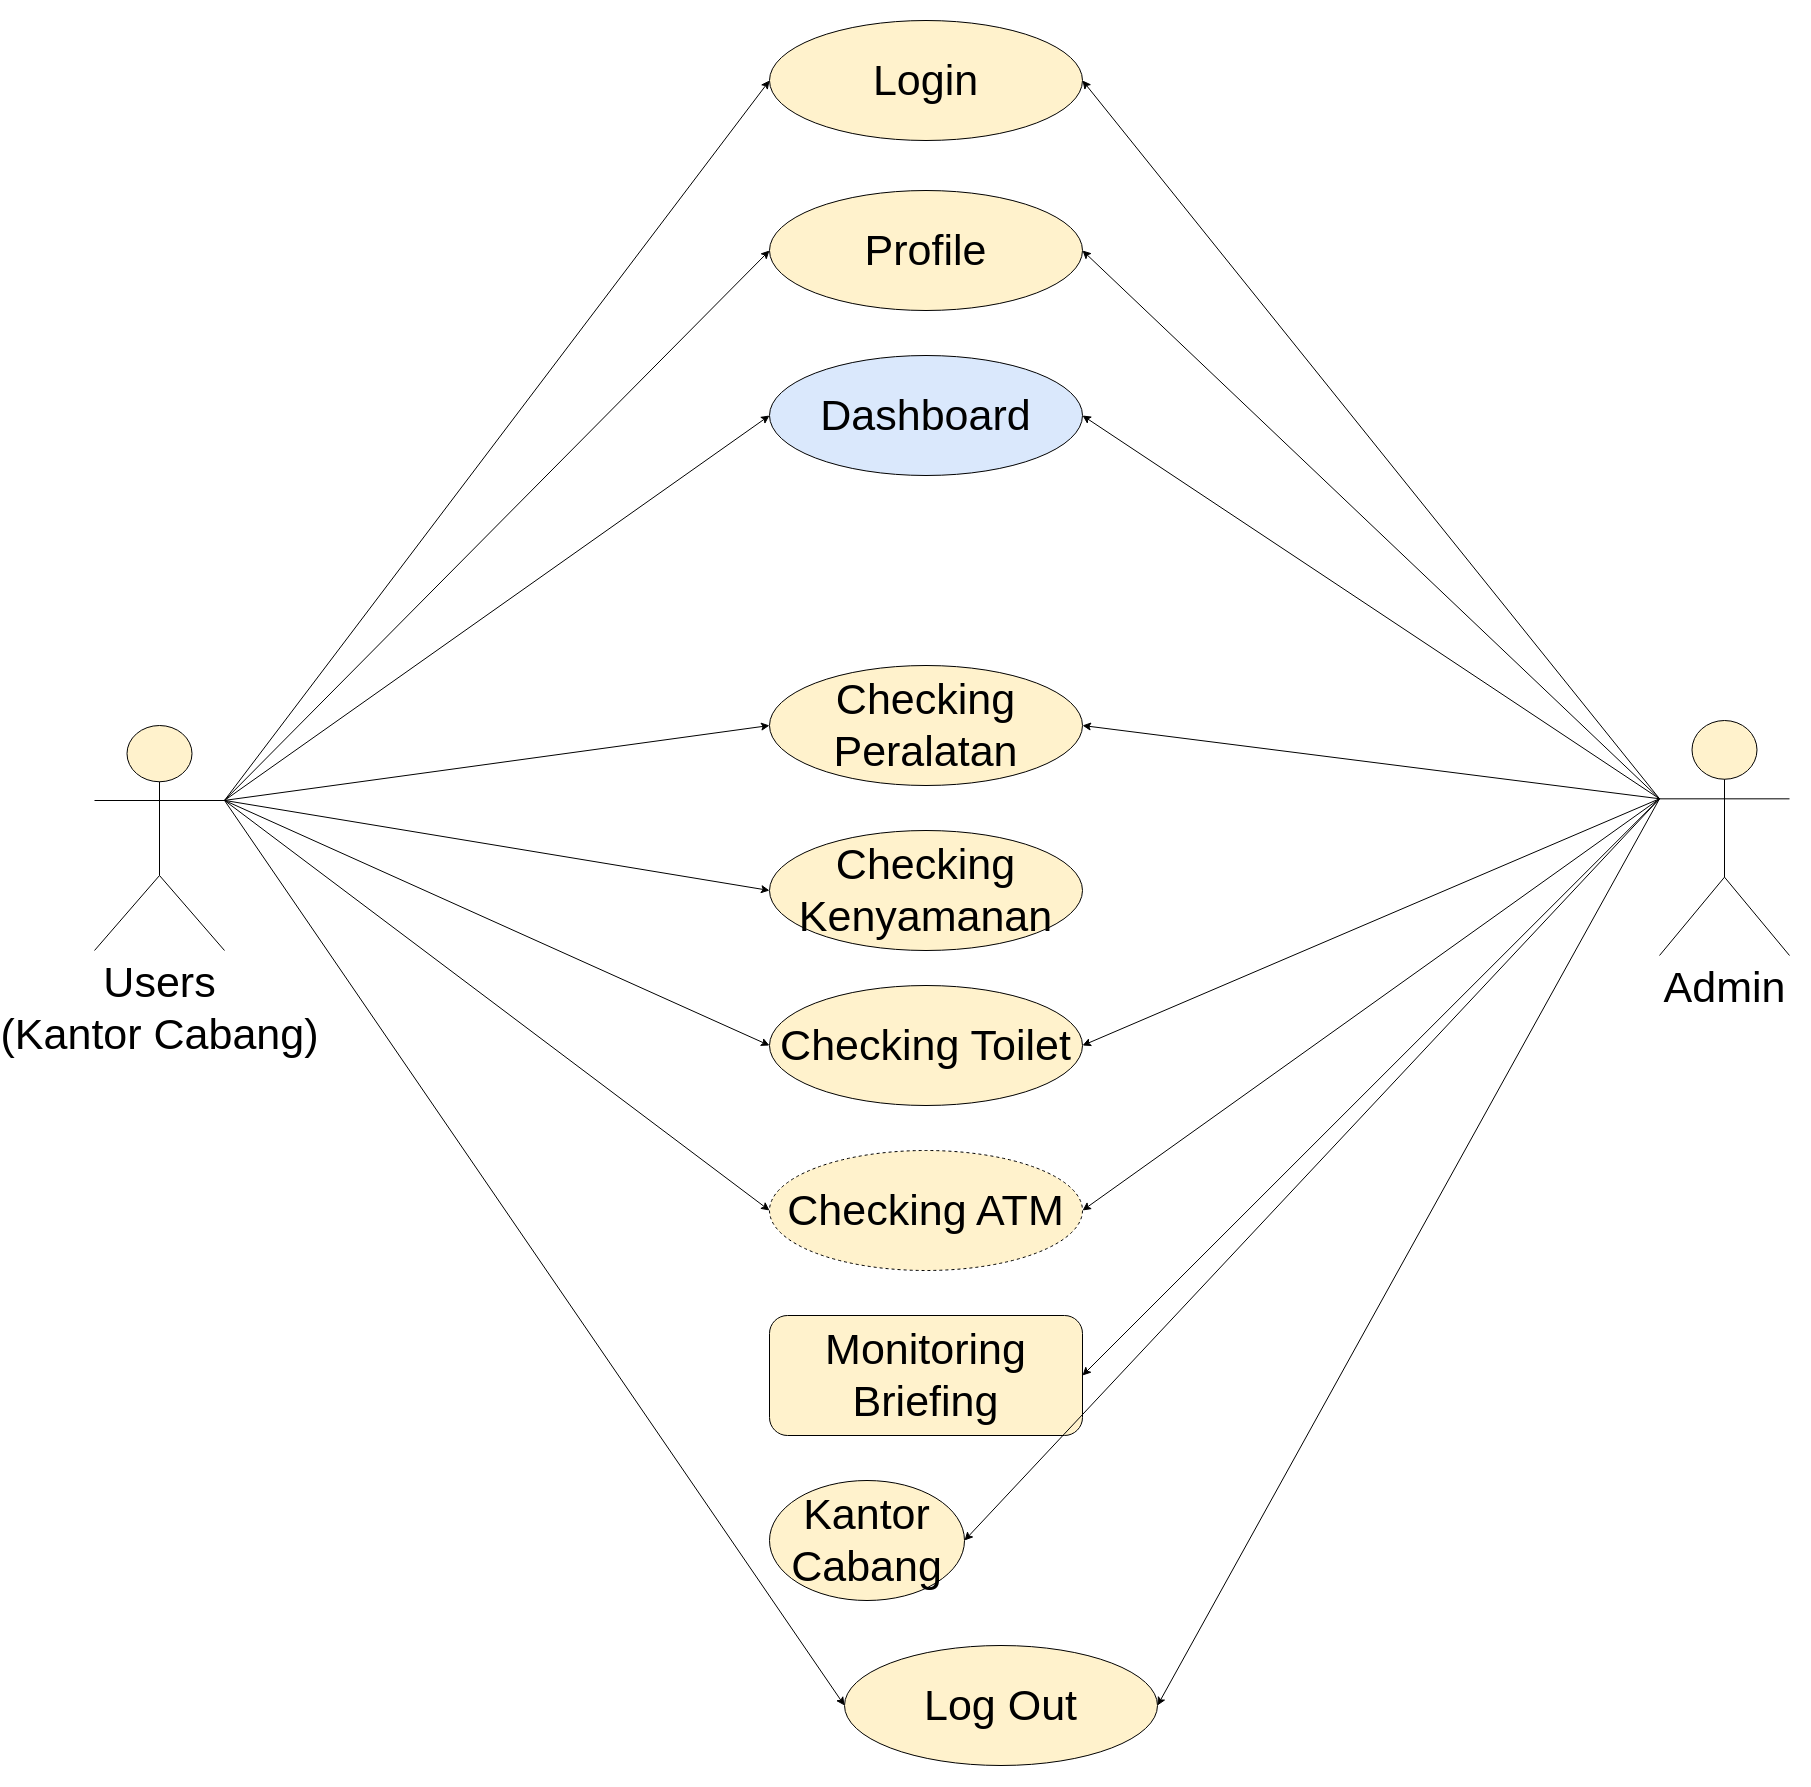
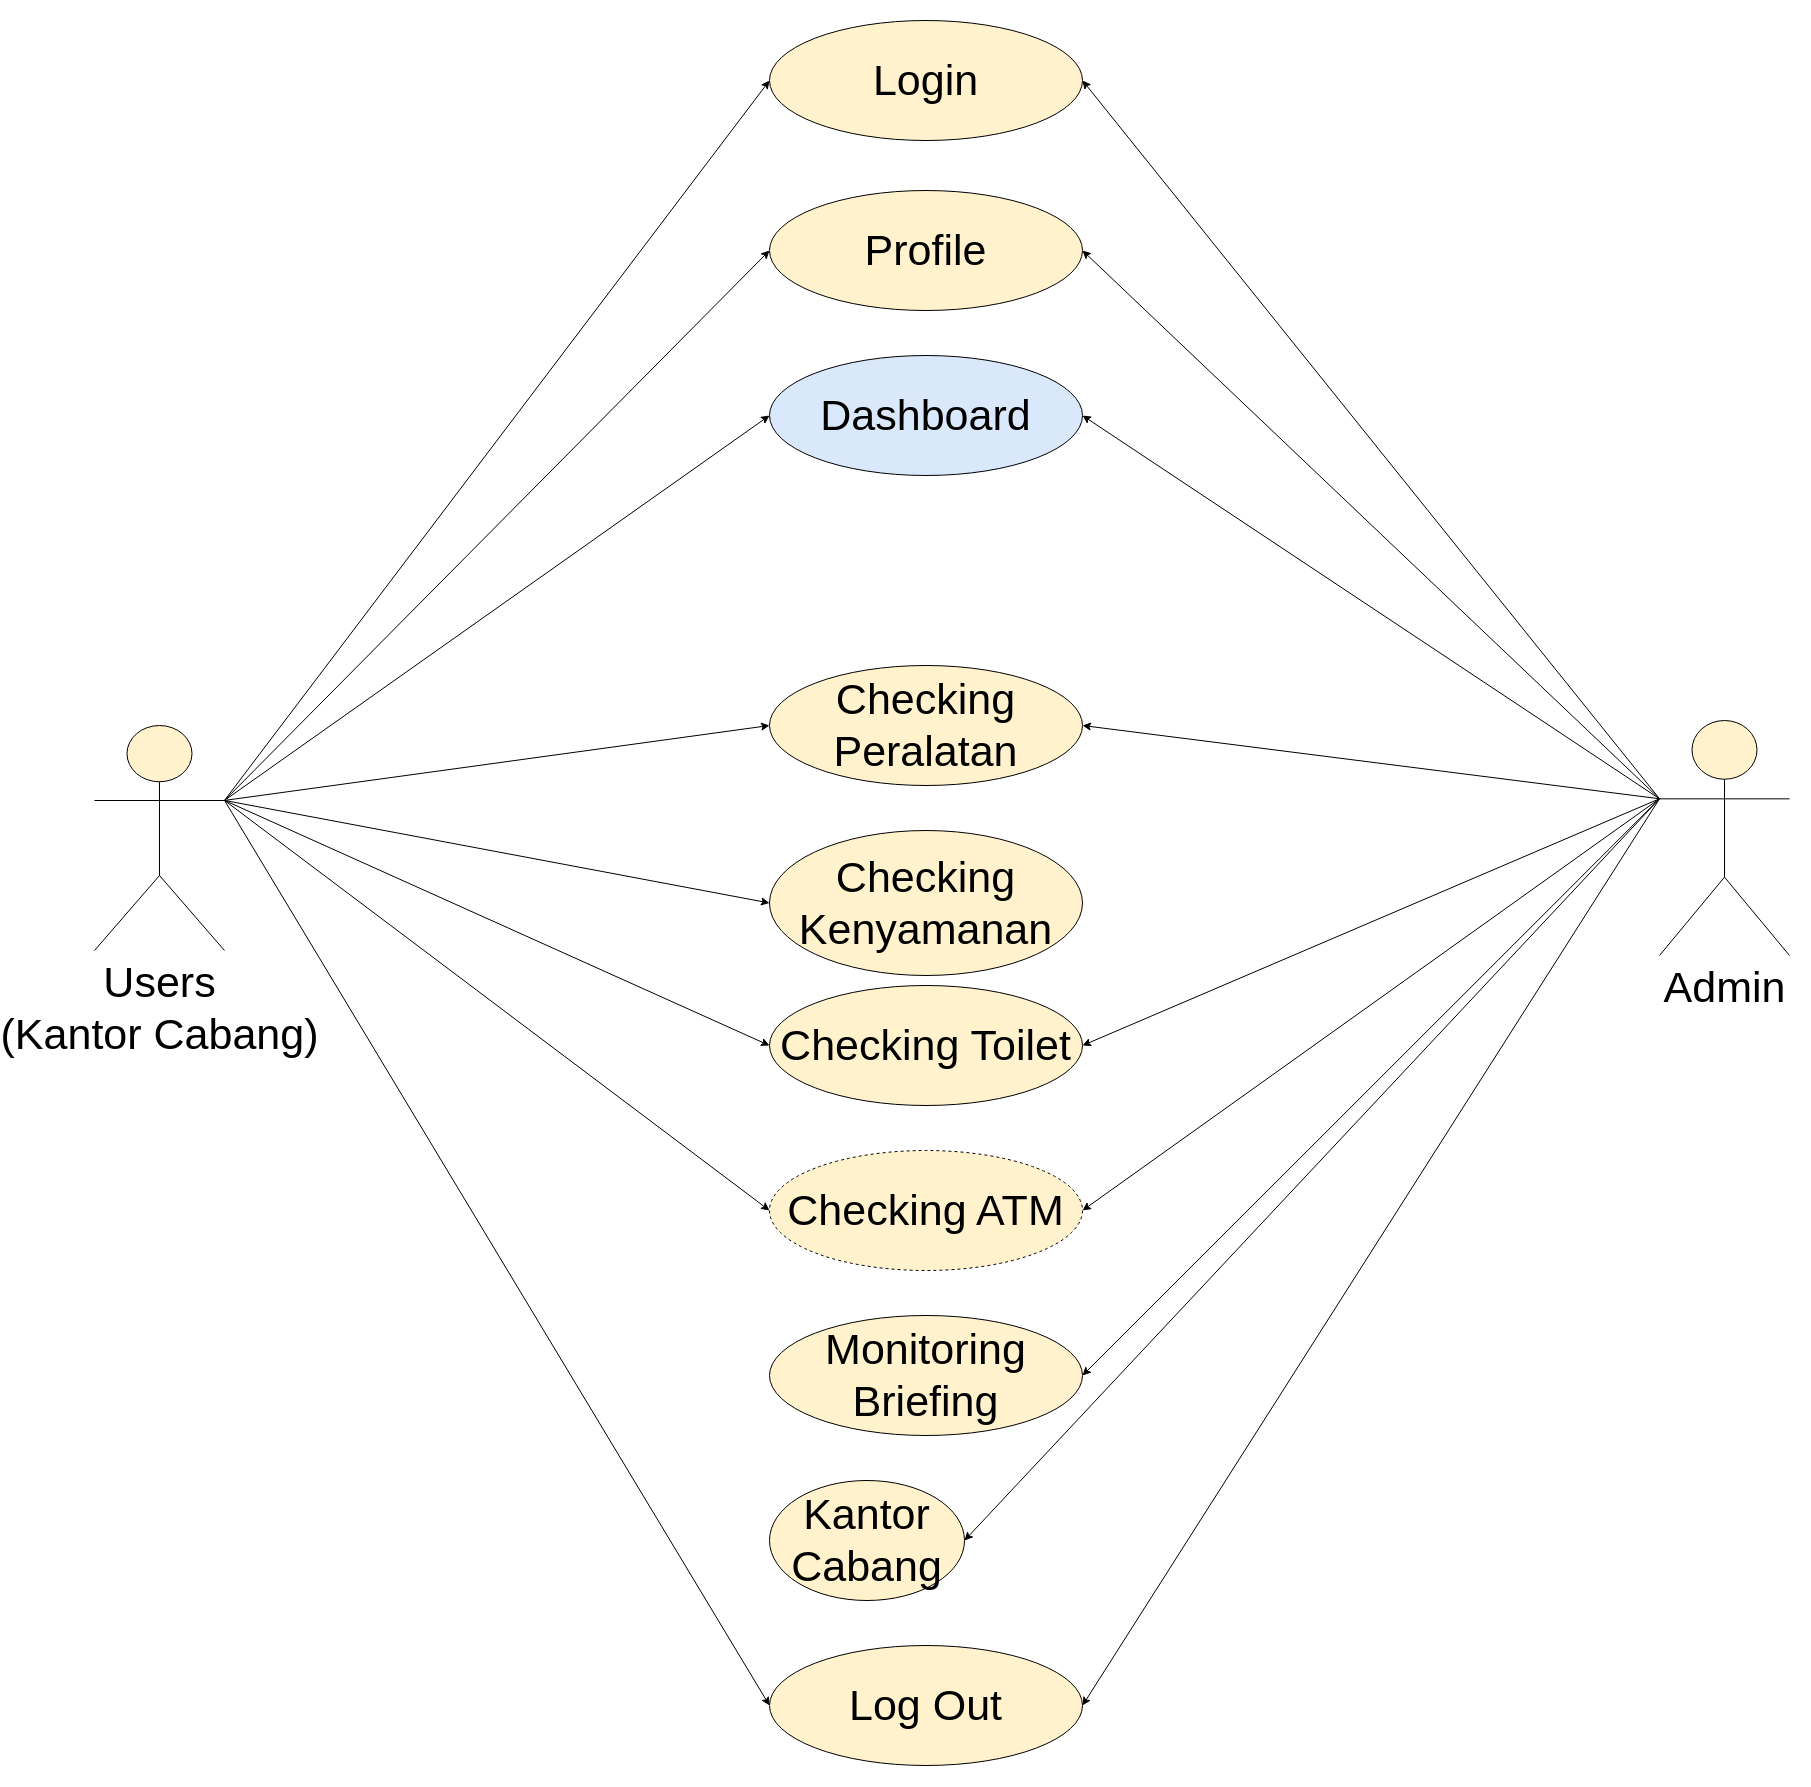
(926, 891) -> (926, 903)
(926, 1376) -> (926, 1376)
(1001, 1706) -> (926, 1706)
